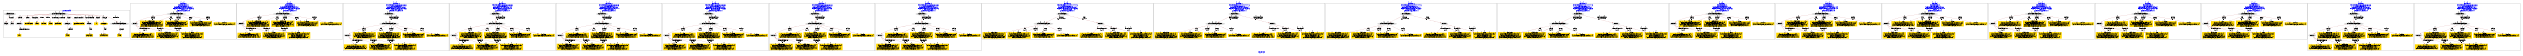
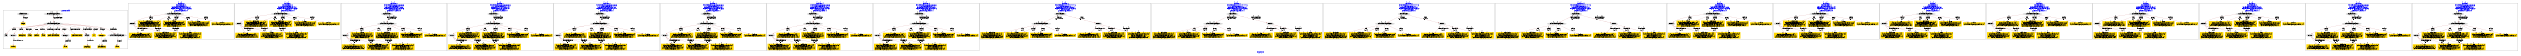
none -> (53, 14)
(11, 18) -> (25, 18)
(6, 24) -> (23, 24)
(29, 24) -> (22, 35)
(58, 24) -> (53, 35)
(91, 30) -> (90, 41)
(105, 30) -> (104, 41)
(19, 35) -> (13, 47)
